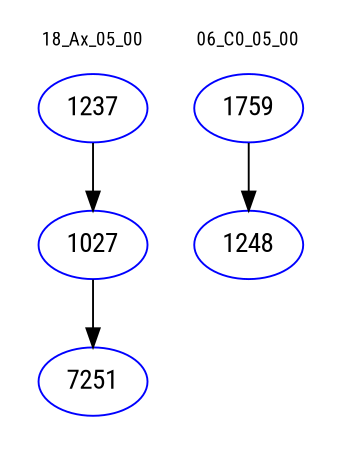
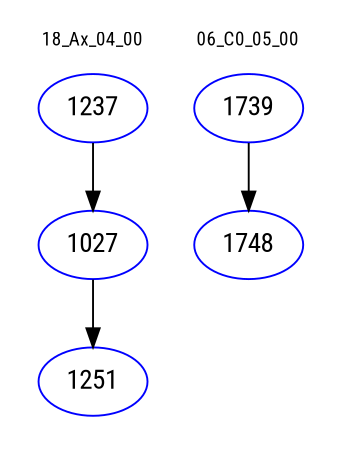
(93, 41) -> (93, 41)
(249, 108) -> (249, 108)
(249, 245) -> (249, 245)
(93, 382) -> (93, 382)
